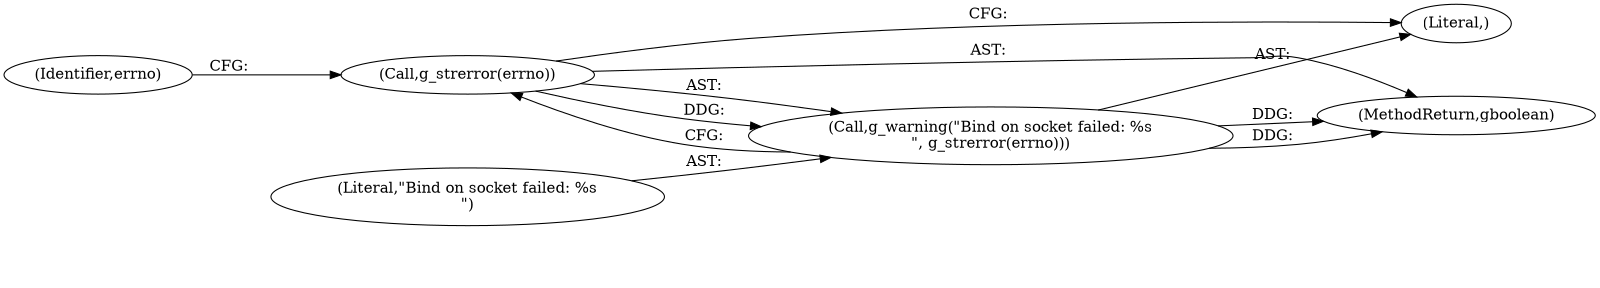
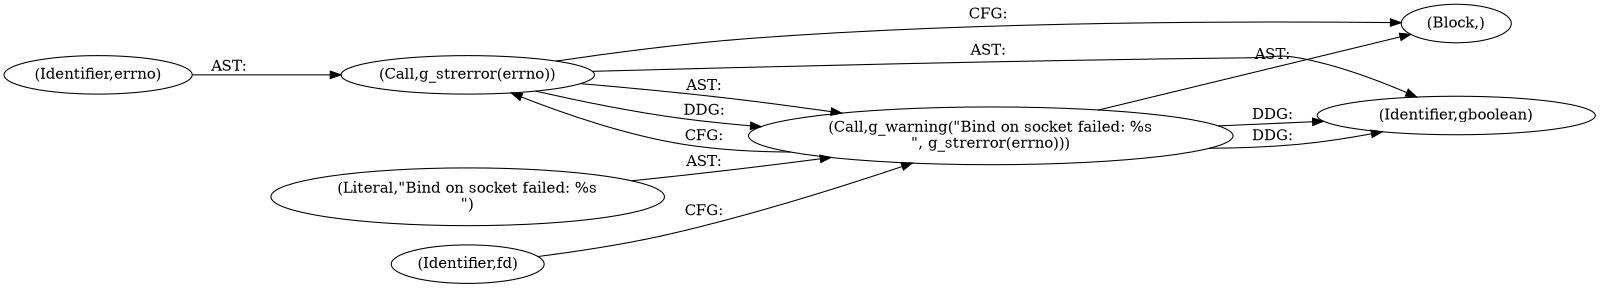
(1456, 24) -> (1456, 24)
(232, 67) -> (232, 67)
(1456, 116) -> (1456, 116)
none -> (468, 264)
